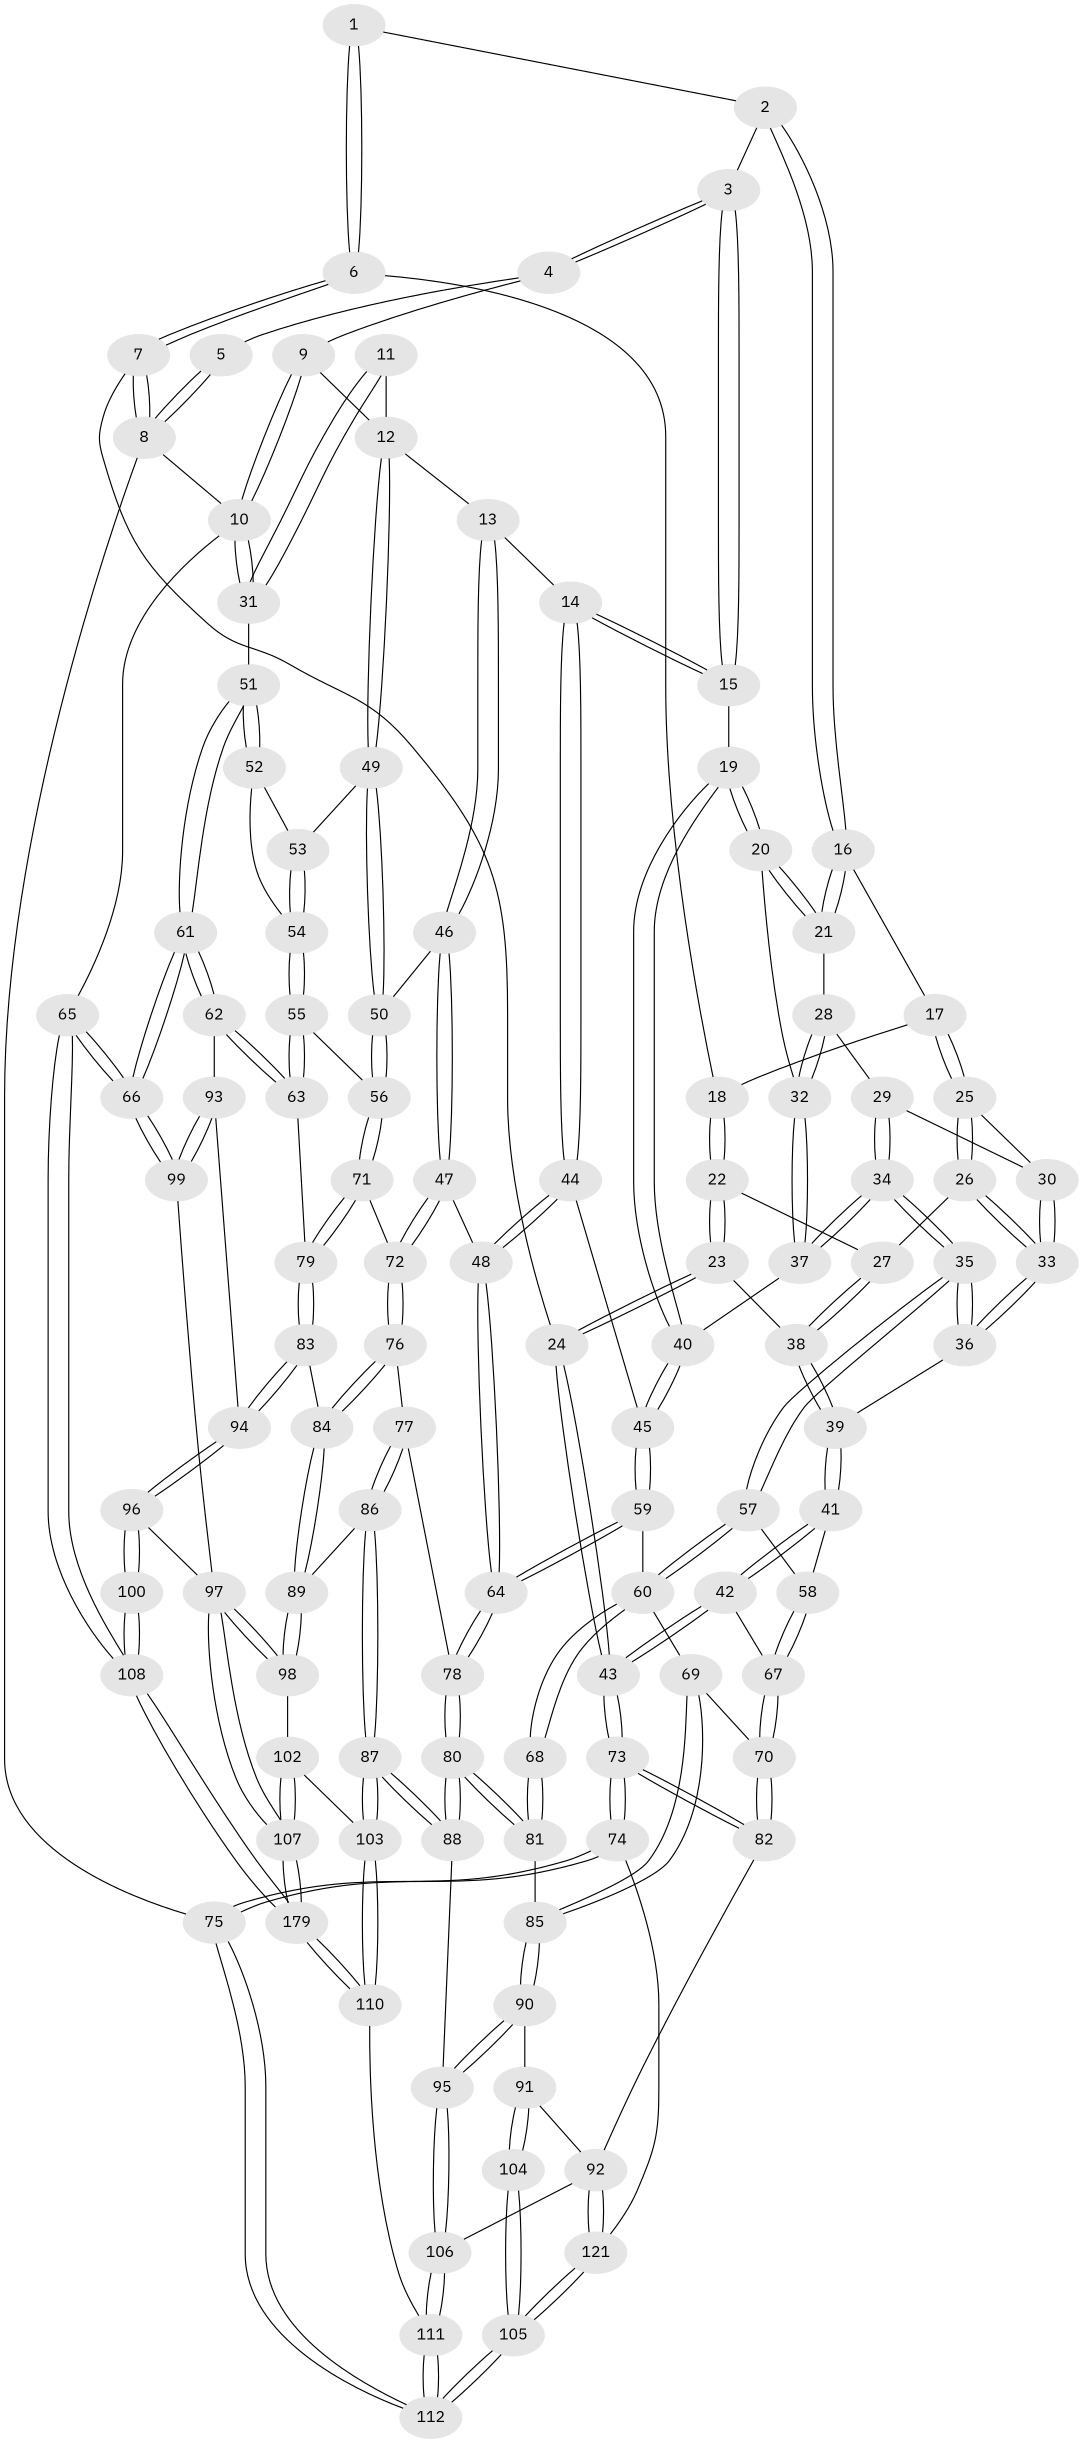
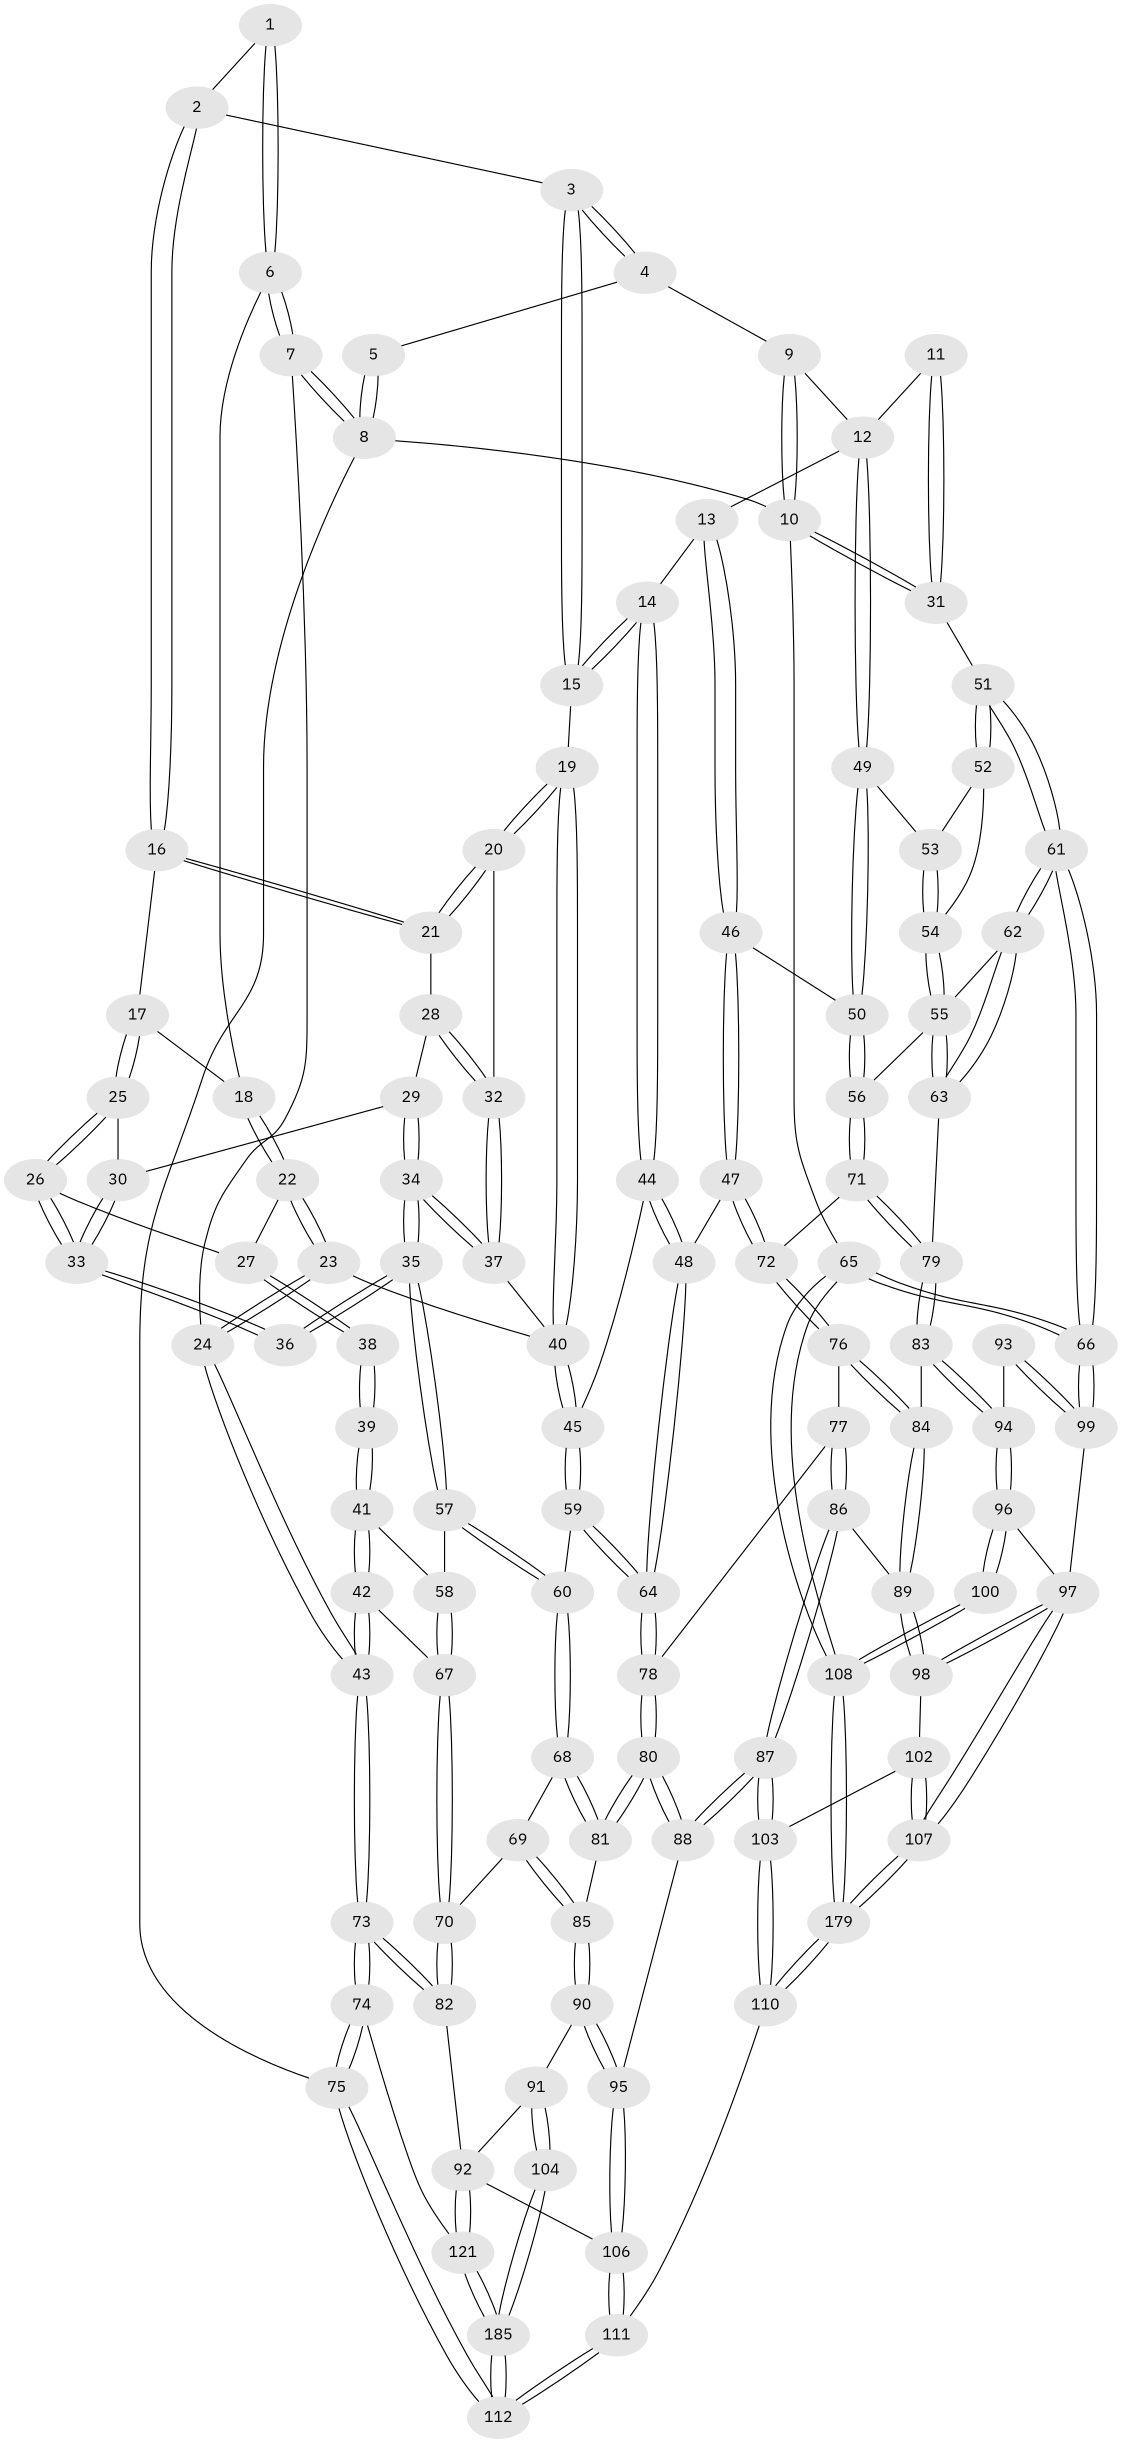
(214, 1057) -> (976, 974)
(757, 1304) -> (441, 1309)
(900, 1386) -> none
(661, 1624) -> (540, 1799)
(513, 2335) -> (498, 2335)
